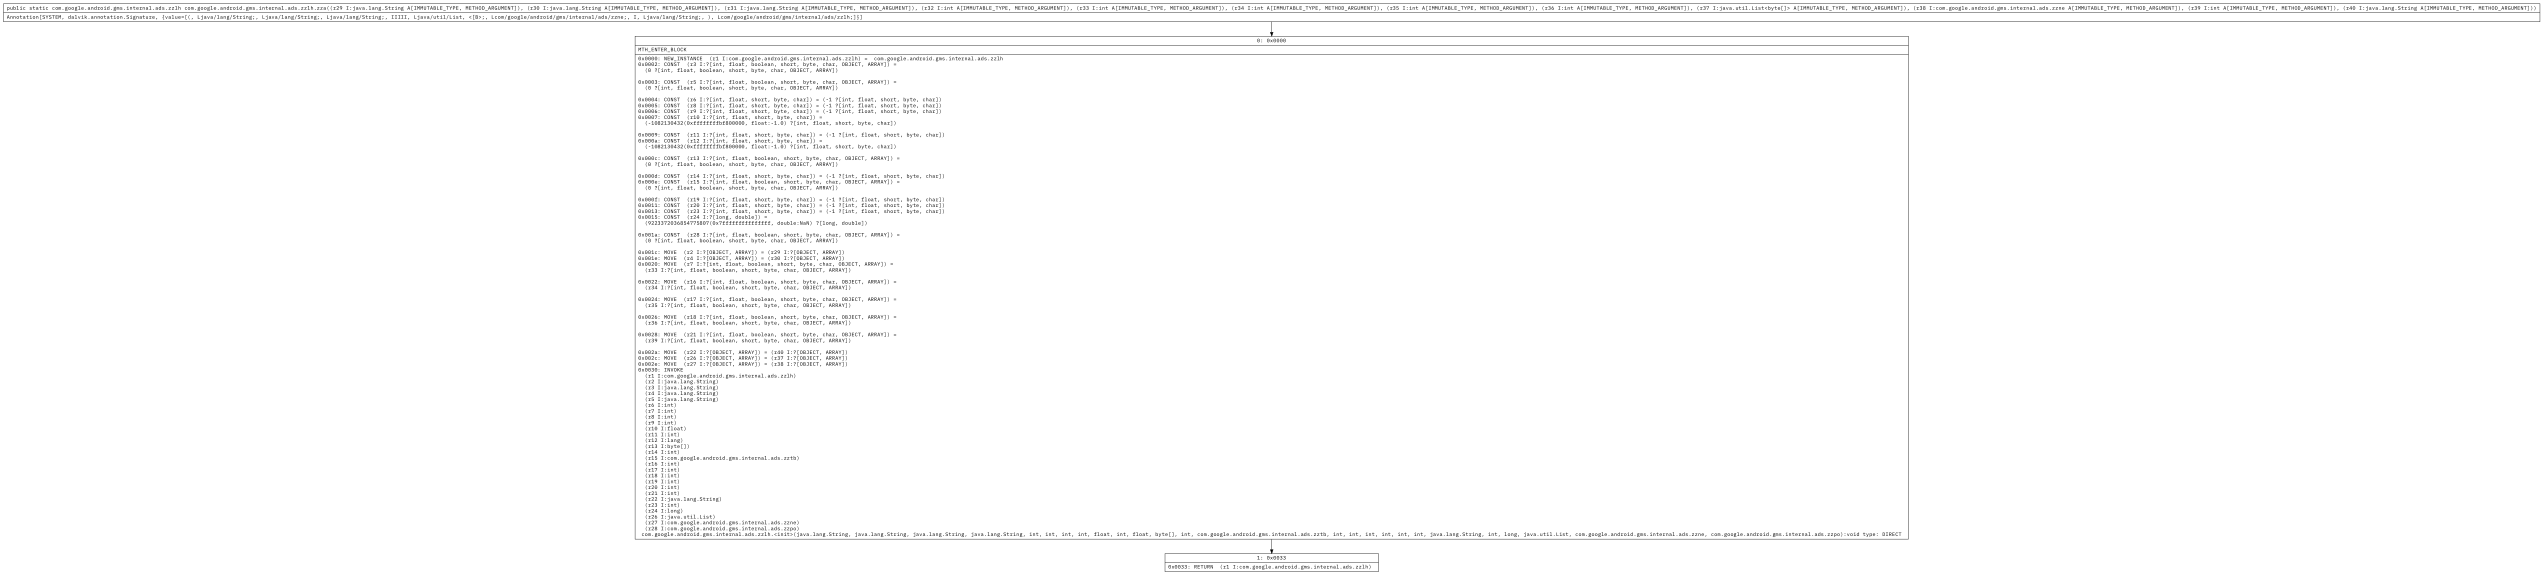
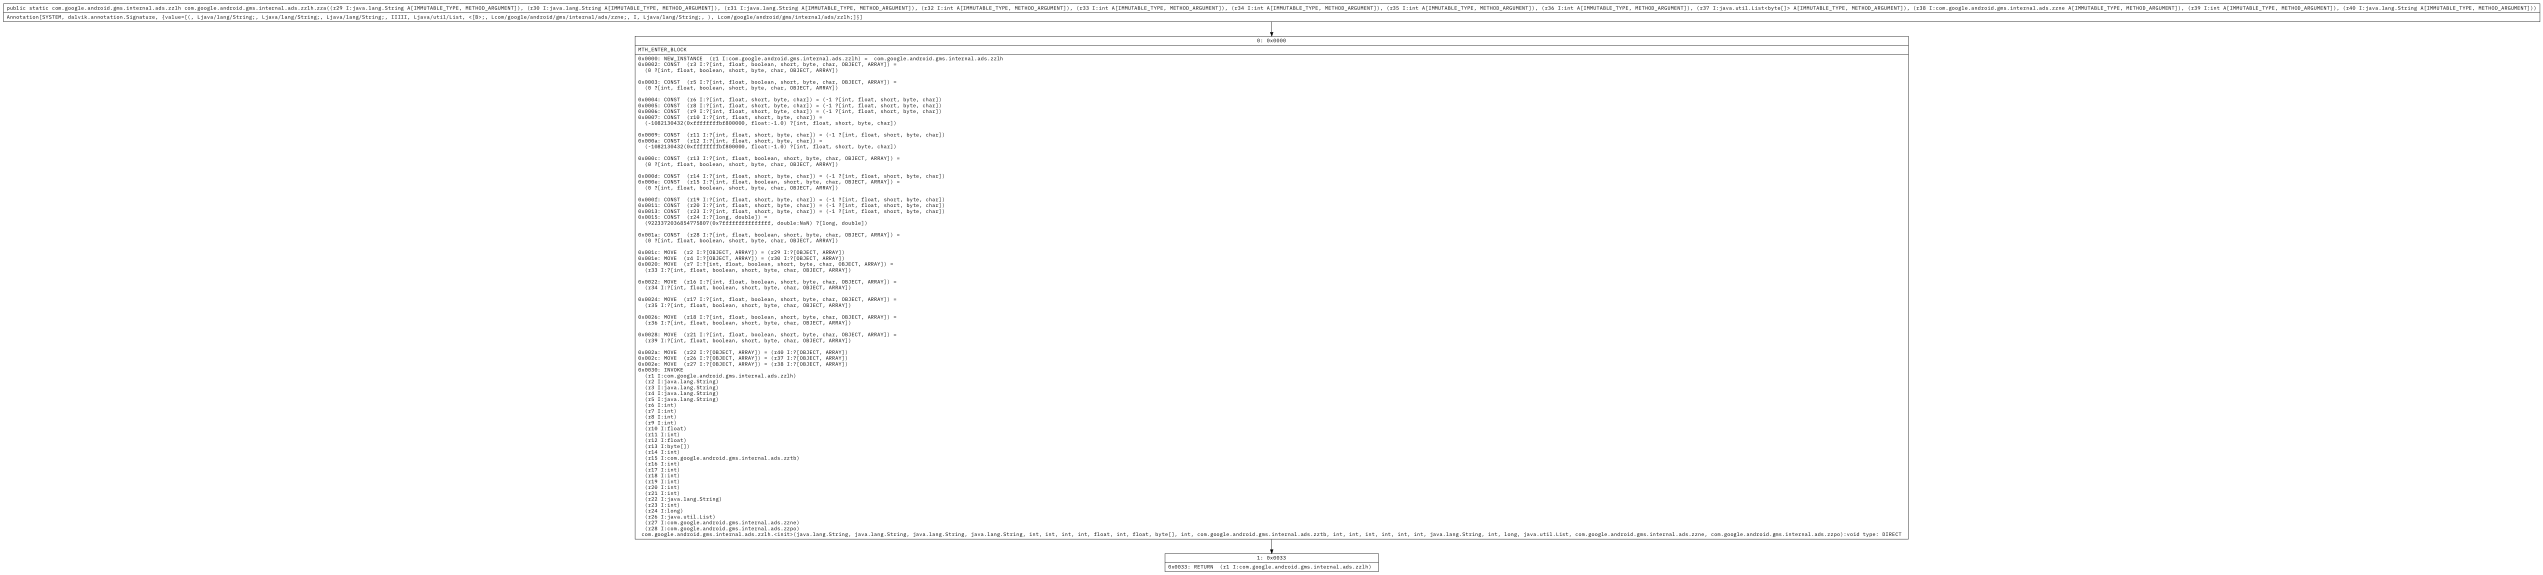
(661, 440) -> (663, 440)
